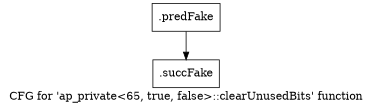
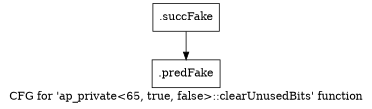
(186, 42) -> (186, 42)
